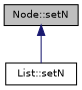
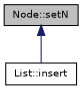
(41, 74) -> (41, 74)
